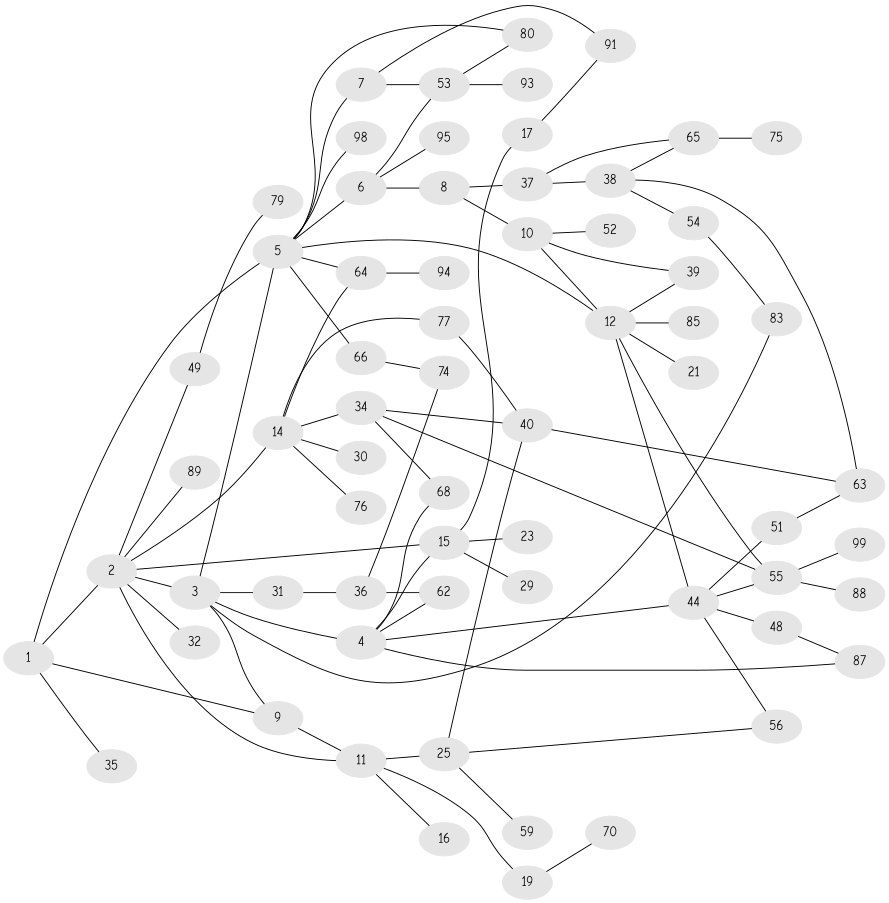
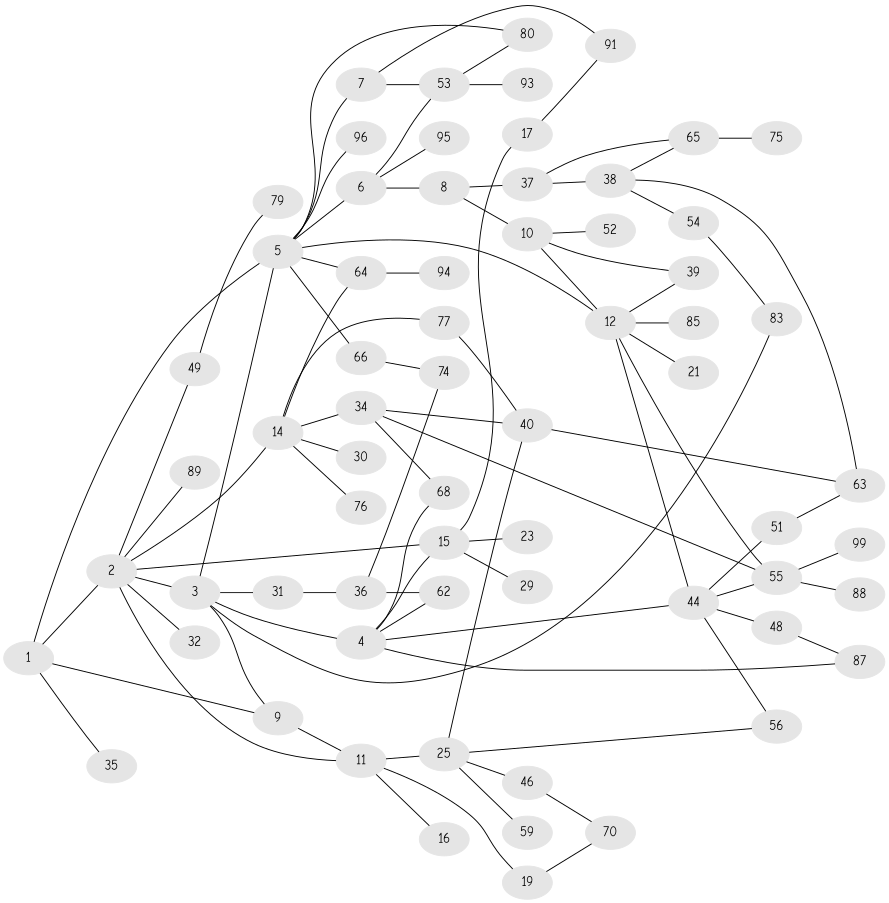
(361, 138) -> (361, 138)
none -> (527, 783)
